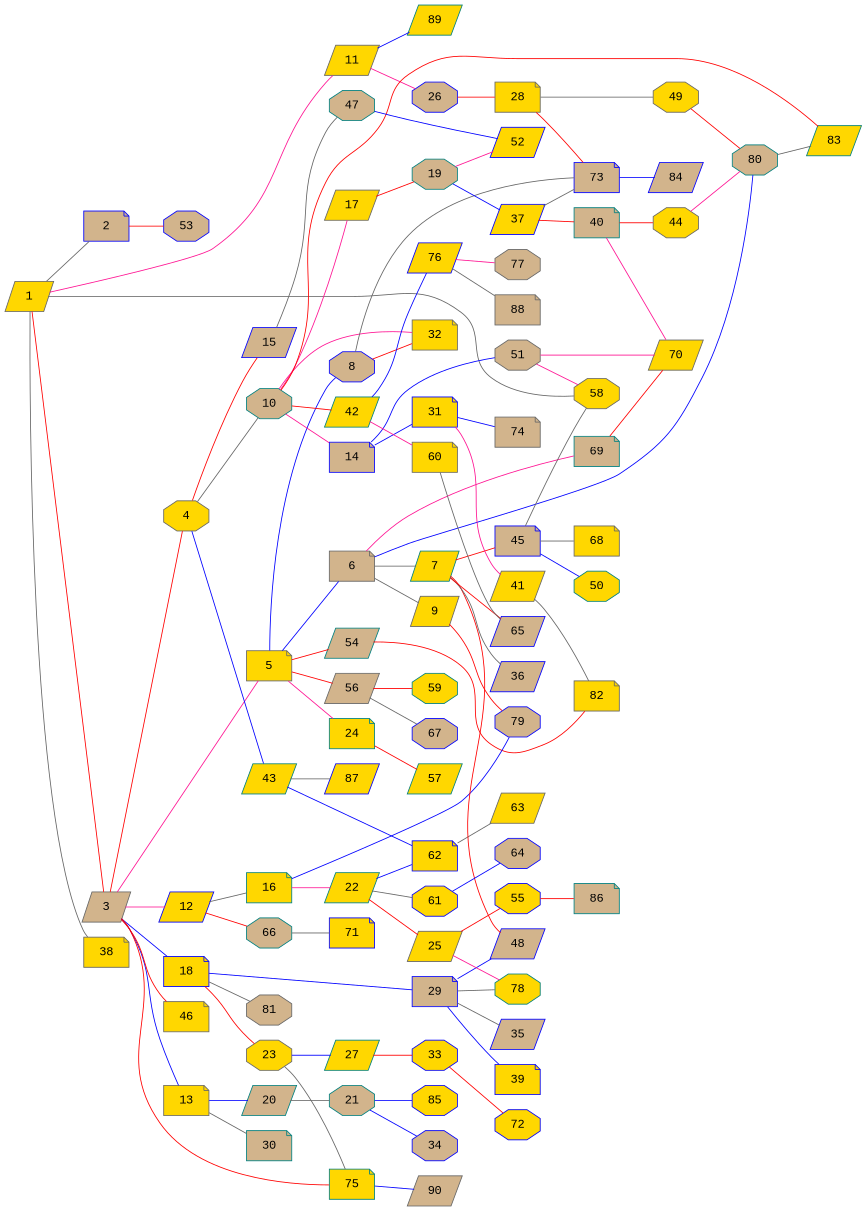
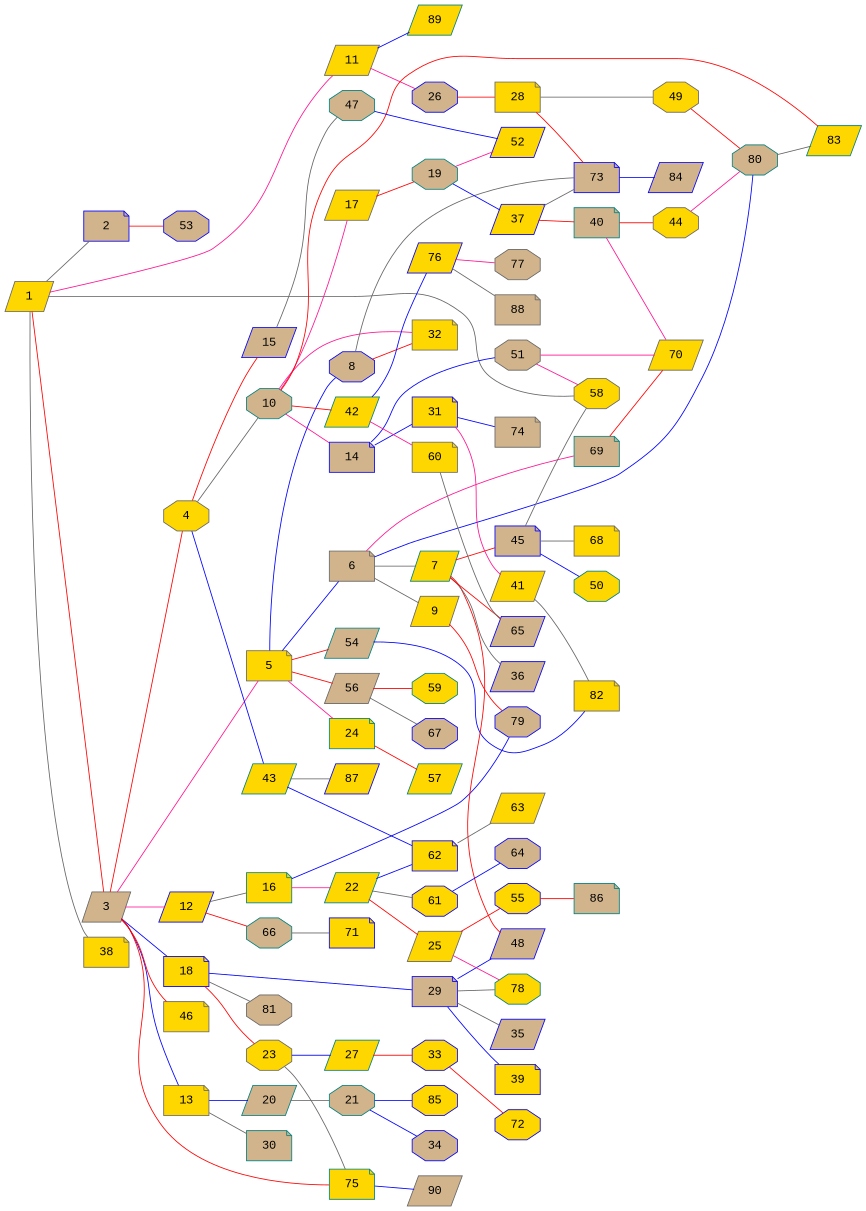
(476, 714) -> (476, 714)
